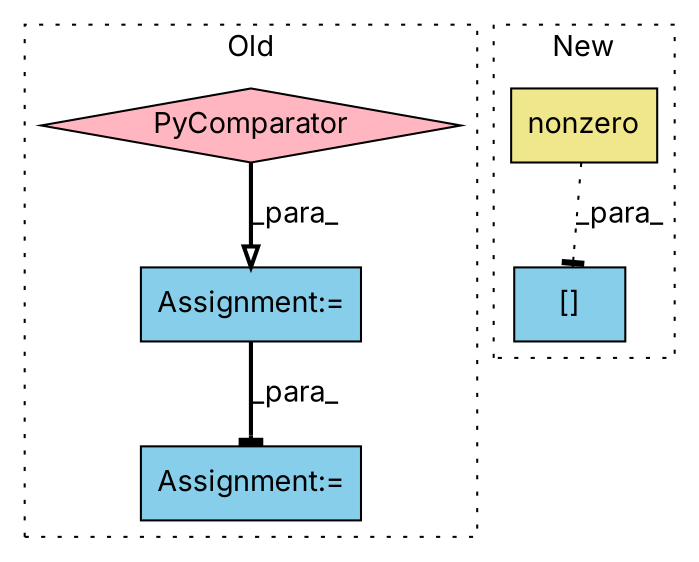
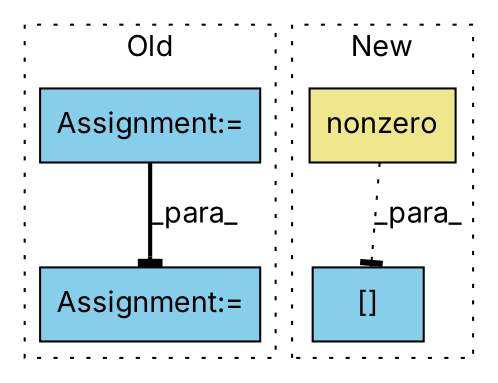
(251, 125) -> none
